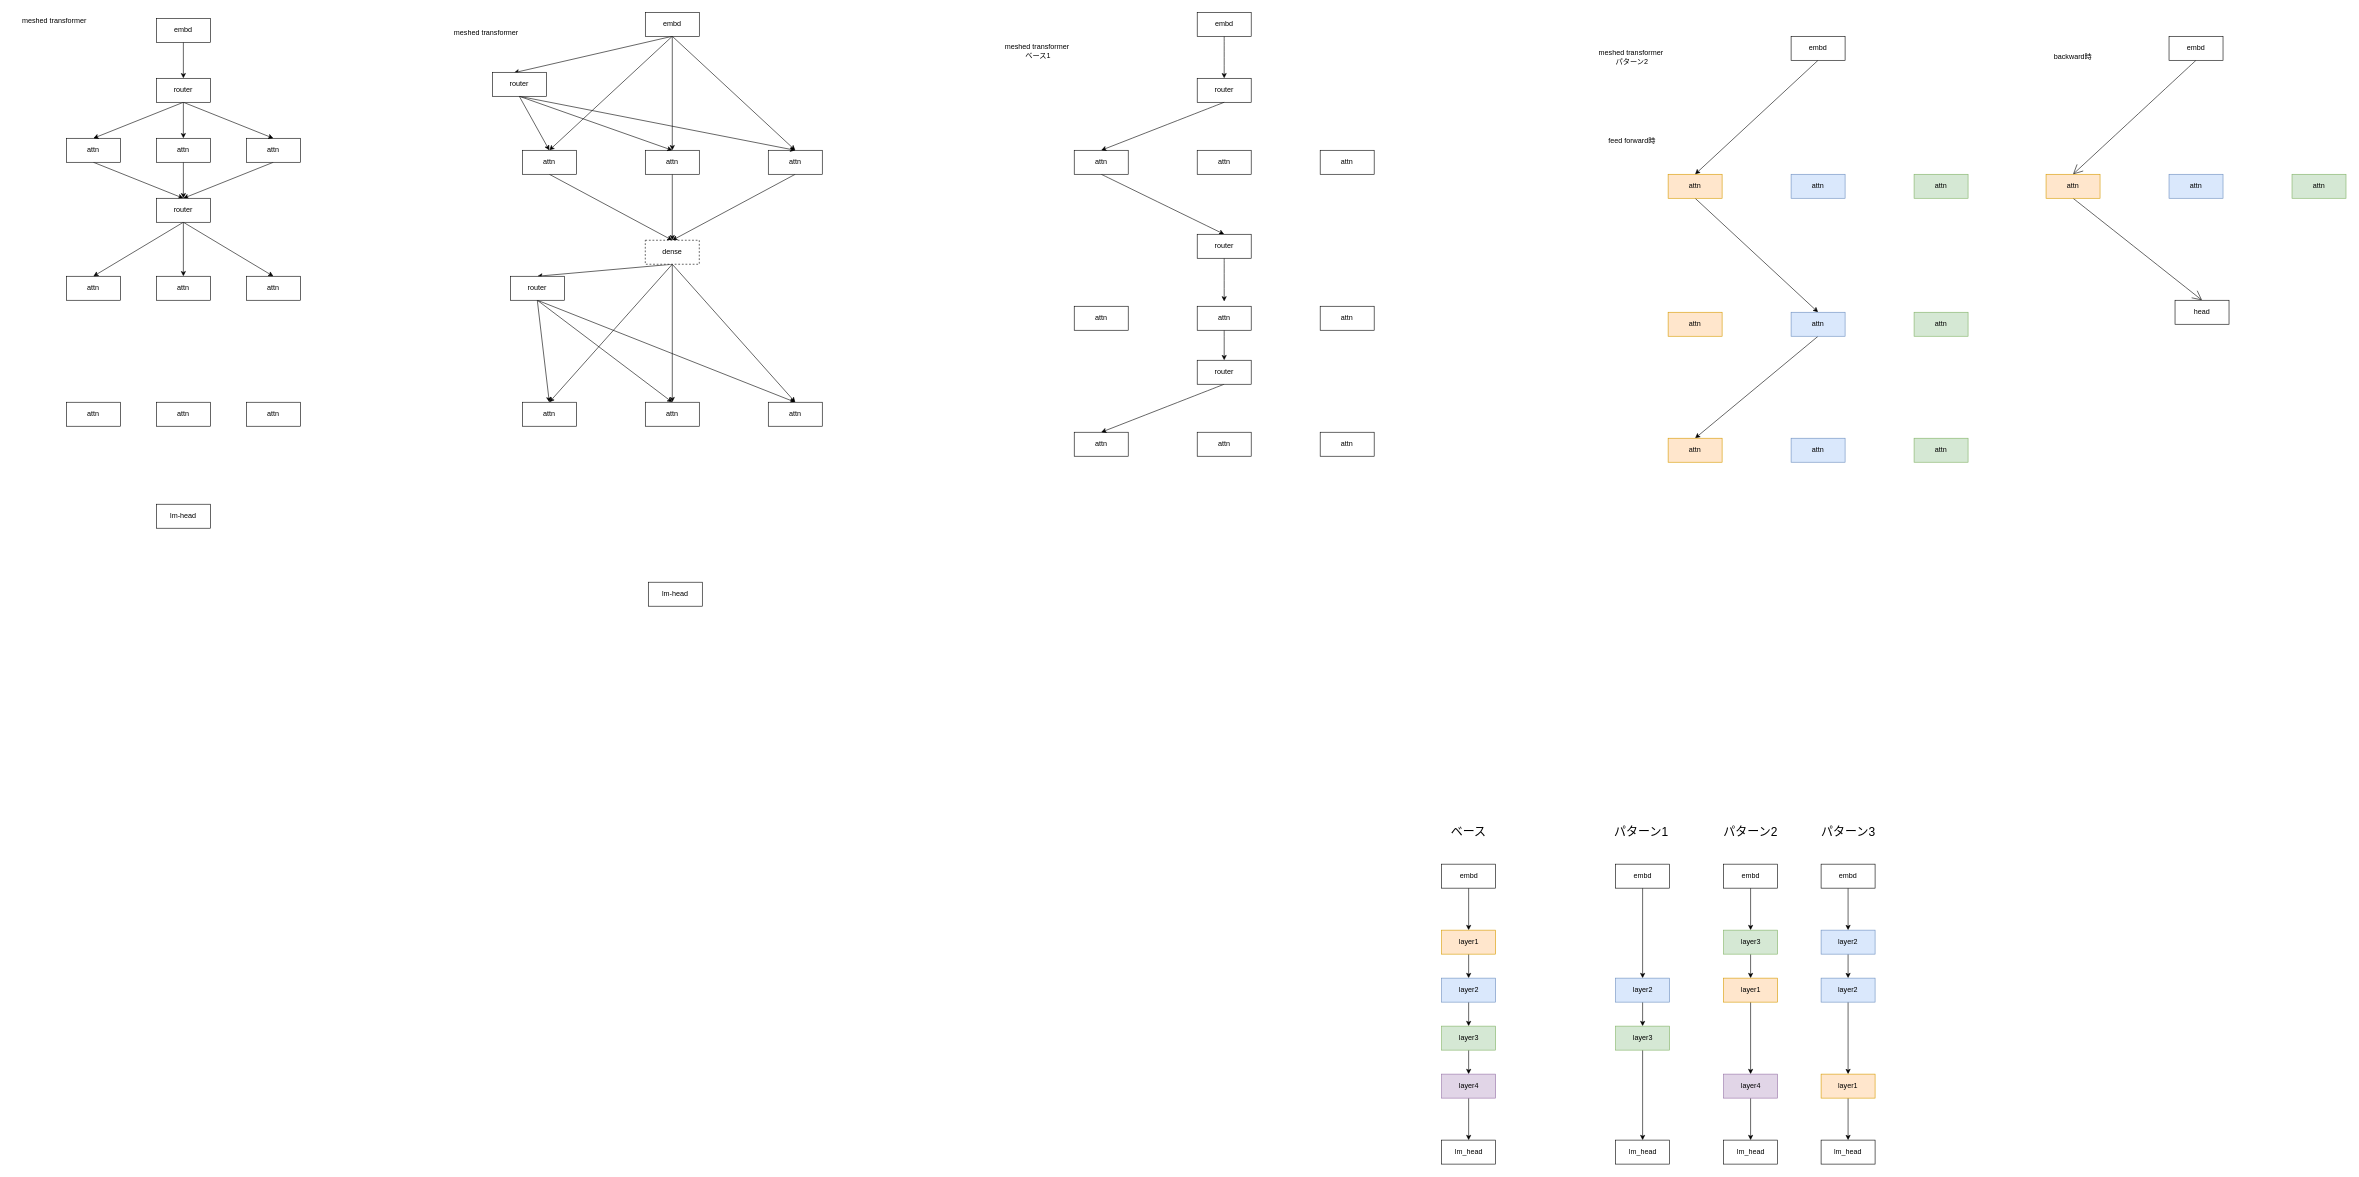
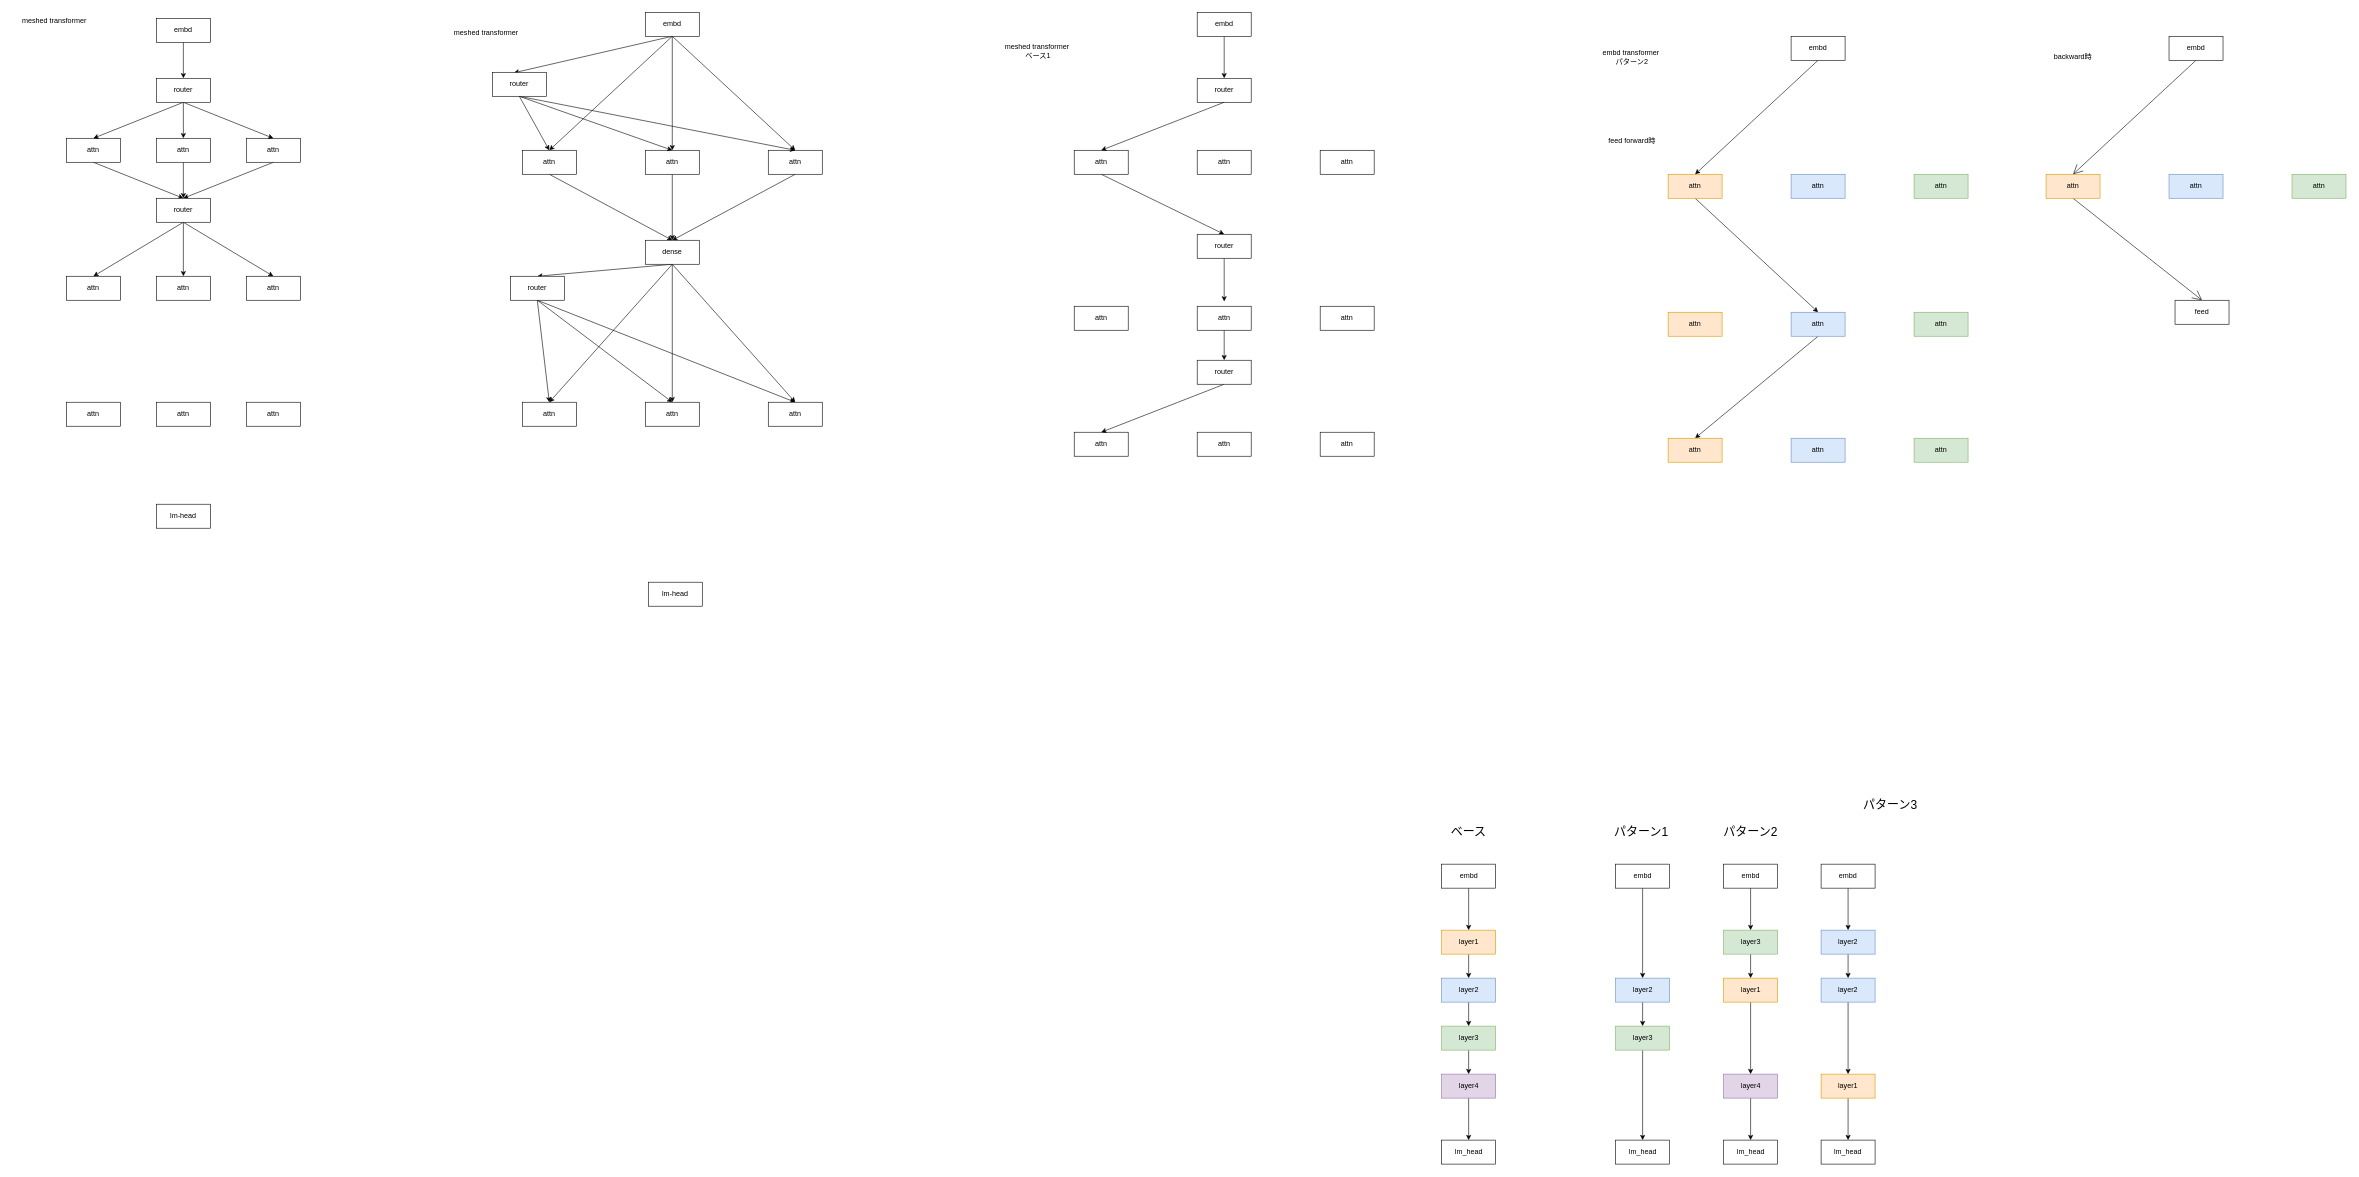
(1632, 57) -> (1632, 57)
(672, 252) -> (672, 252)
(2202, 312) -> (2202, 312)
(1848, 831) -> (1890, 804)
